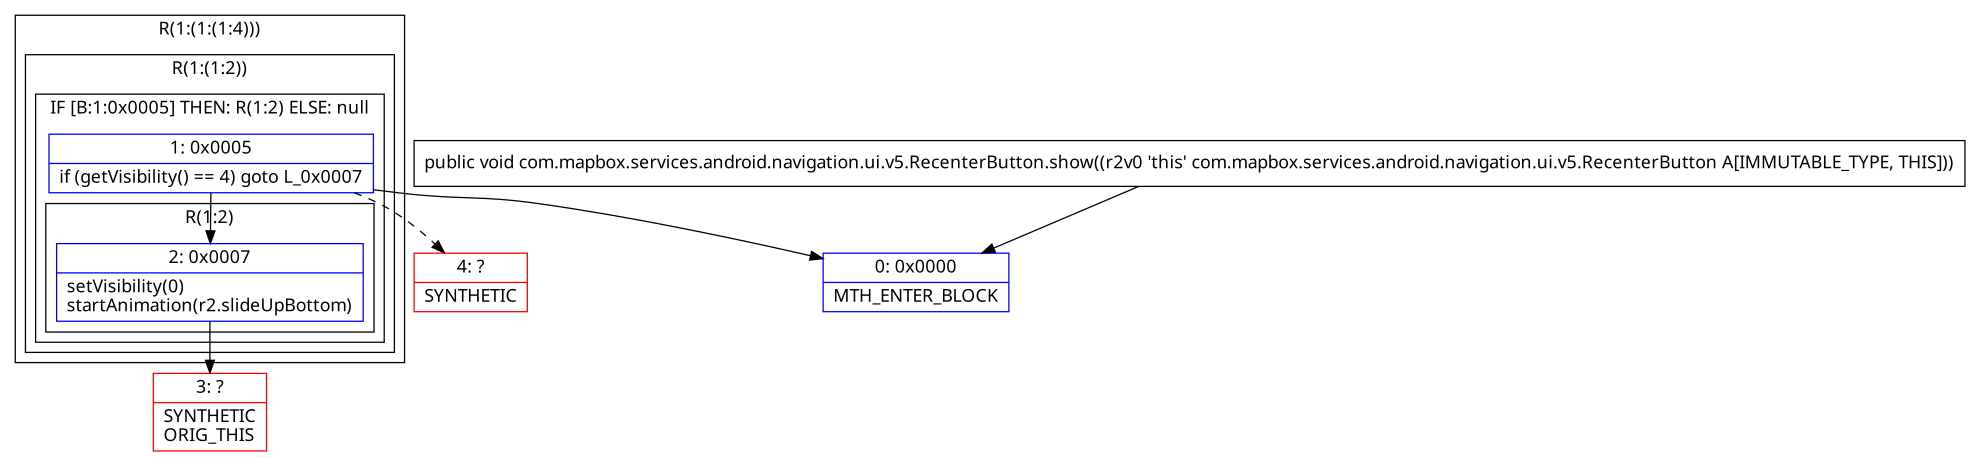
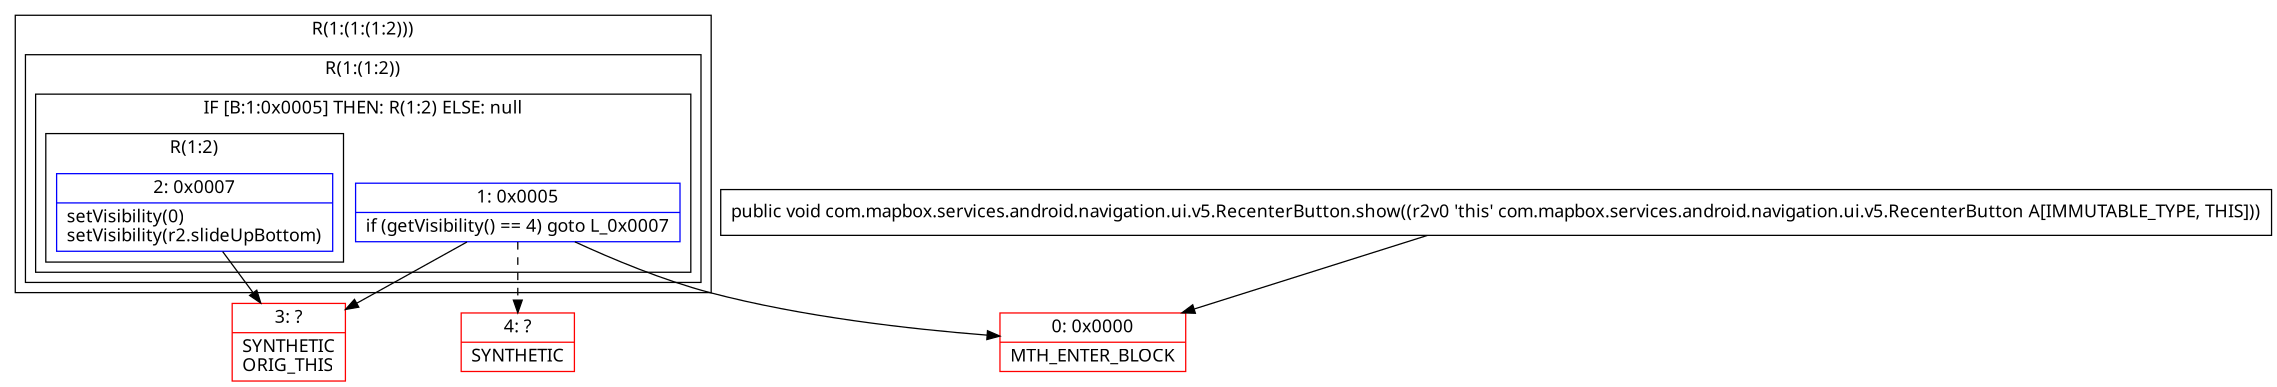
(210, 30) -> (363, 30)
(211, 212) -> (428, 263)
(916, 282) -> (1093, 342)
(210, 306) -> (195, 236)
